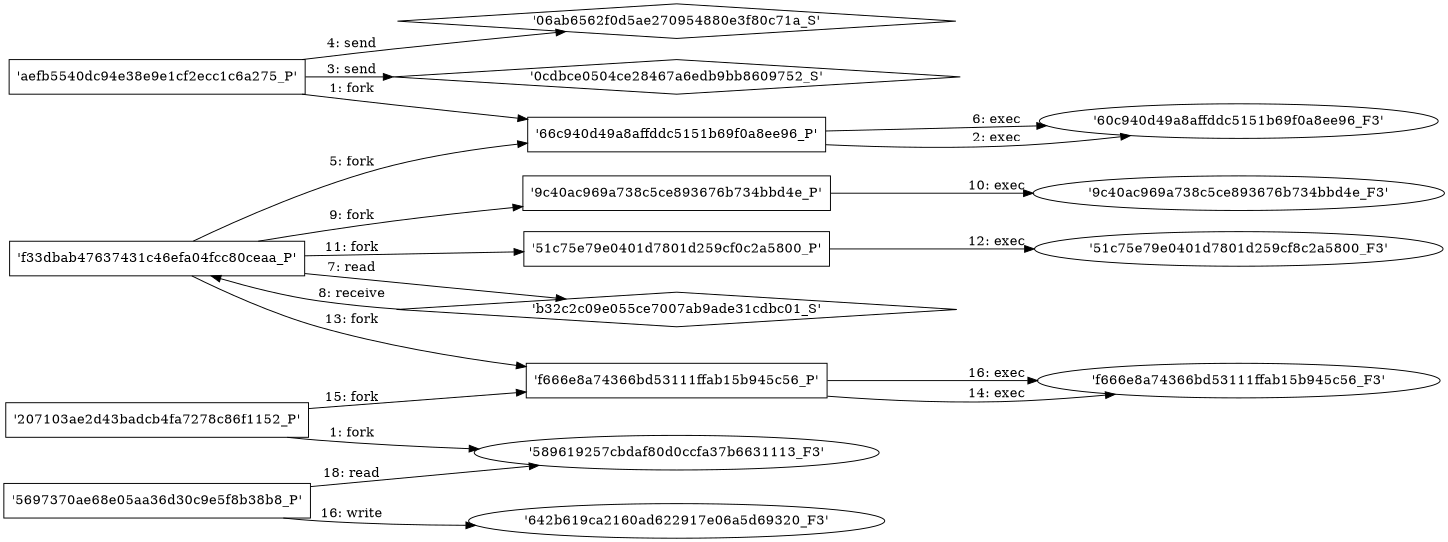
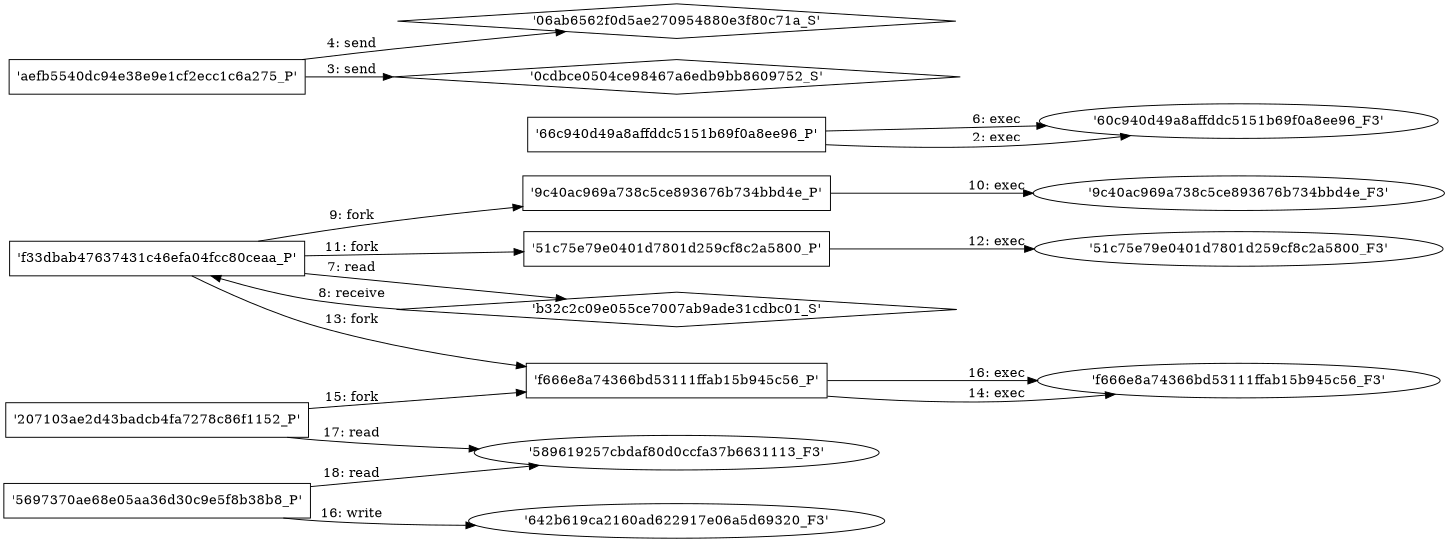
(677, 77) -> (677, 77)
(410, 107) -> none
(351, 177) -> none
(677, 249) -> (677, 249)
(352, 433) -> (352, 433)
